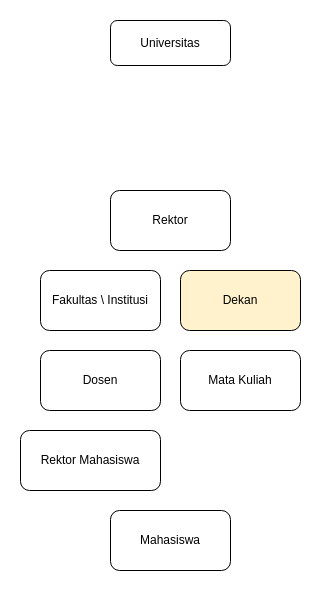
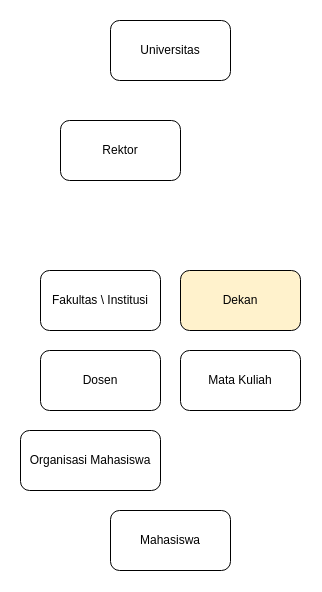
(171, 43) -> (171, 51)
(171, 221) -> (121, 151)
(91, 461) -> (91, 461)
